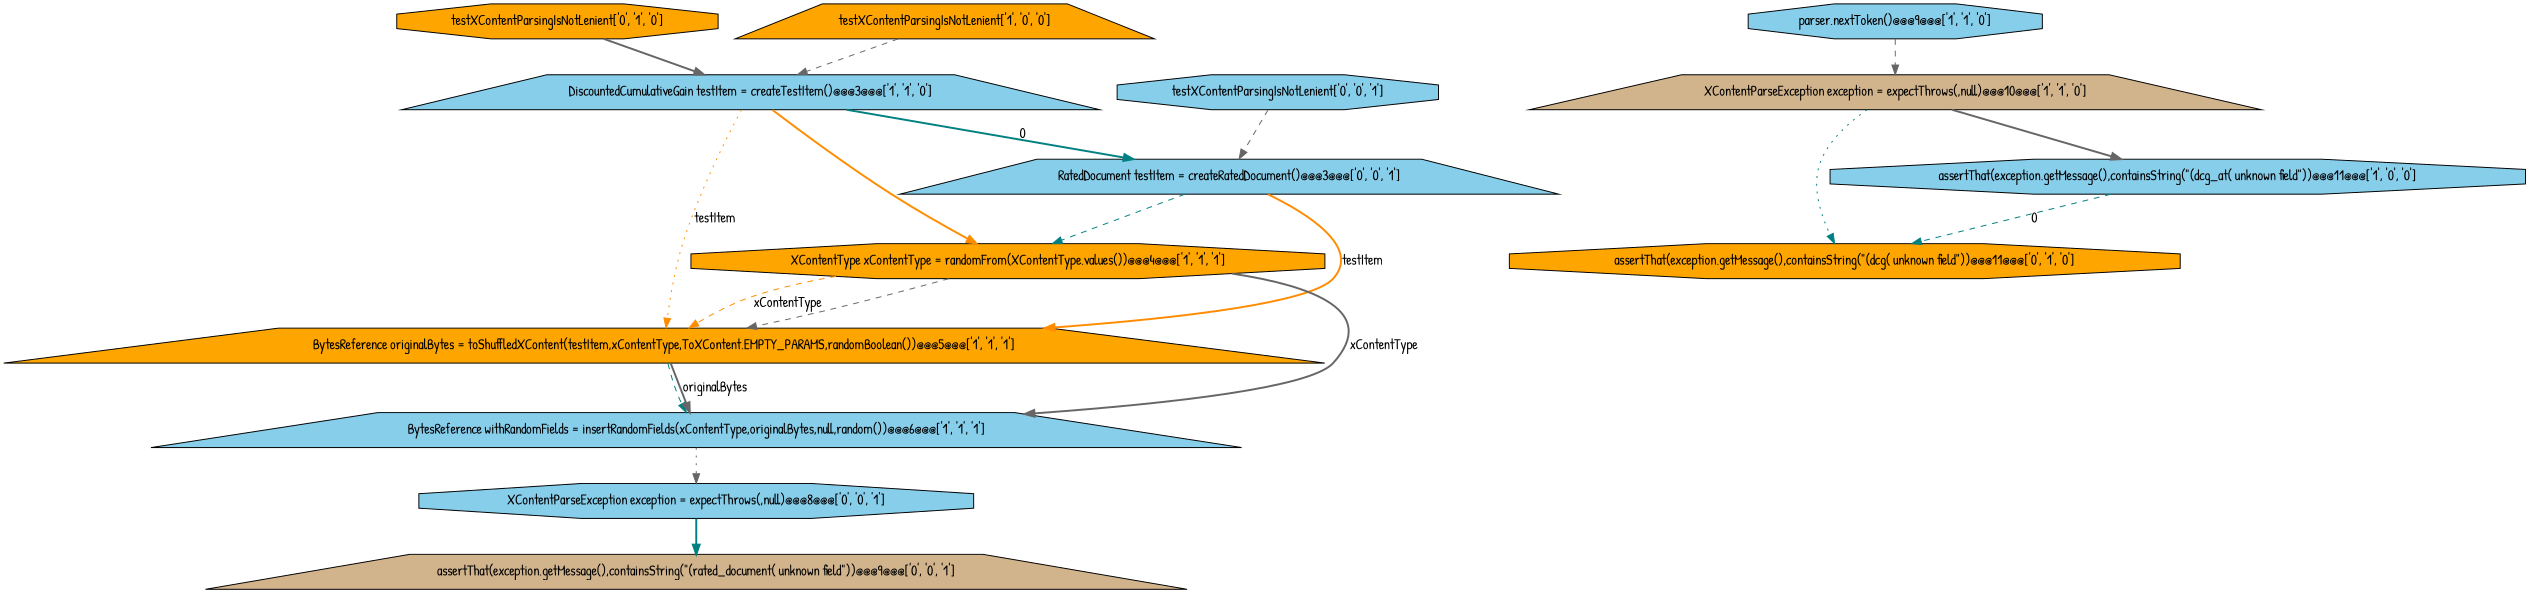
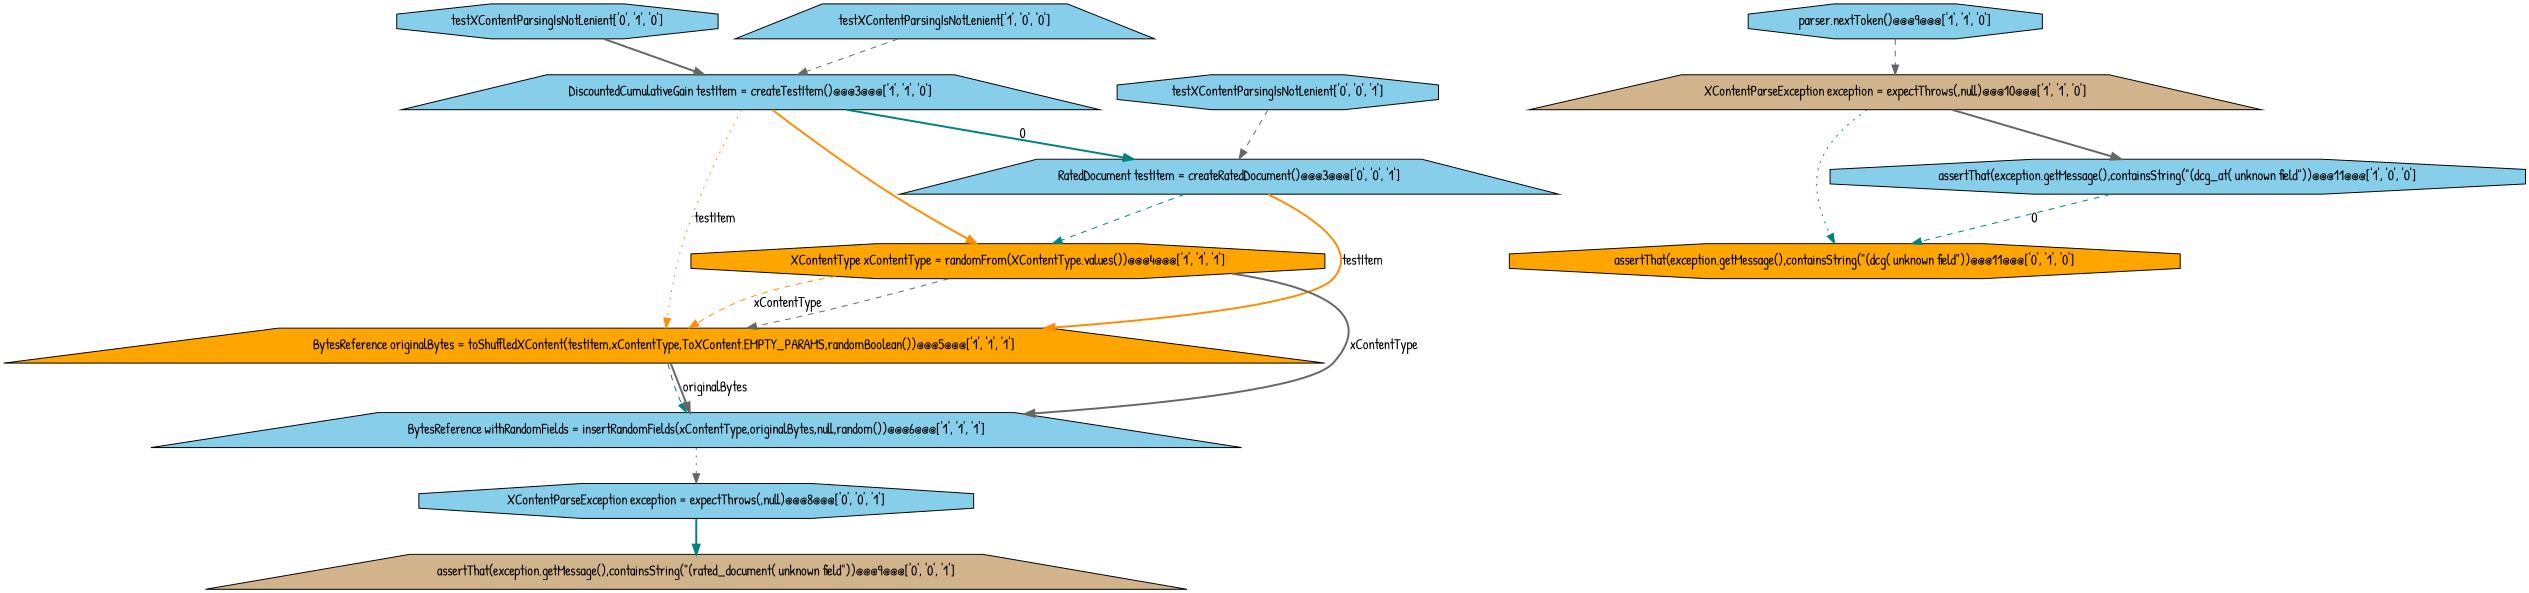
(557, 21) -> (557, 21)
(945, 21) -> (945, 21)
